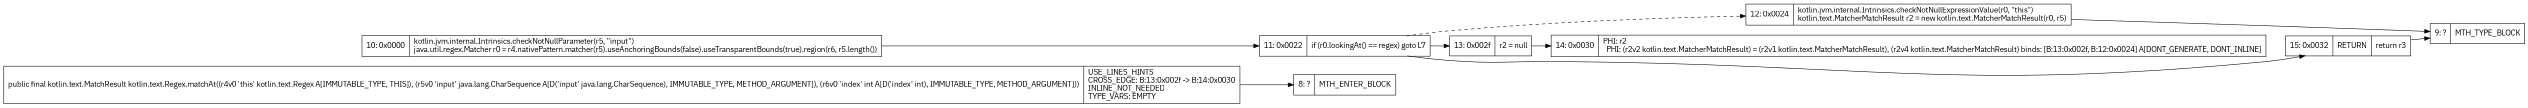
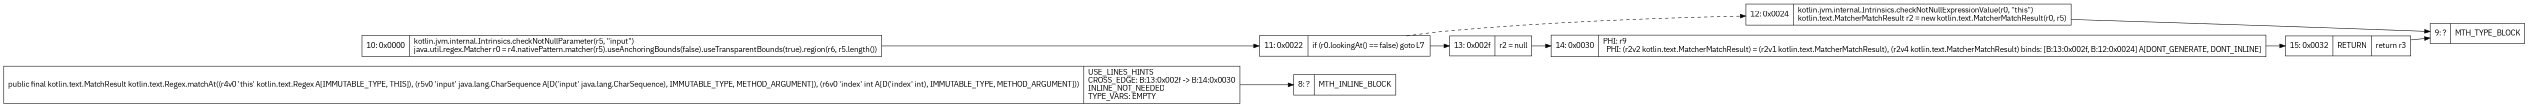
(1616, 42) -> (1616, 42)
(1369, 46) -> (1369, 46)
(1854, 71) -> (2273, 46)
(1355, 85) -> (1355, 85)
